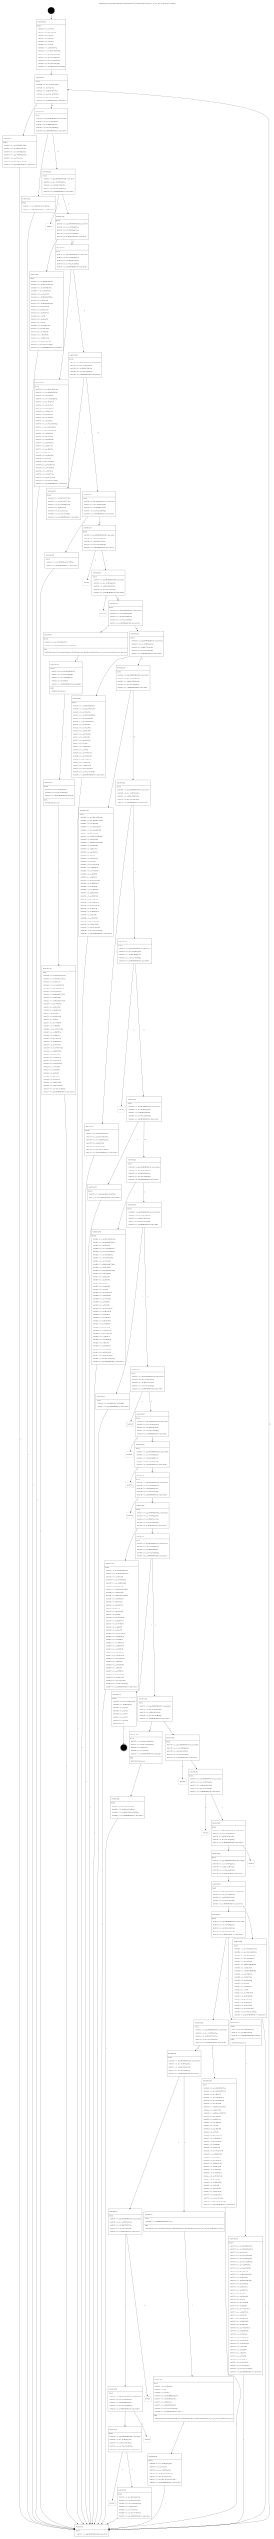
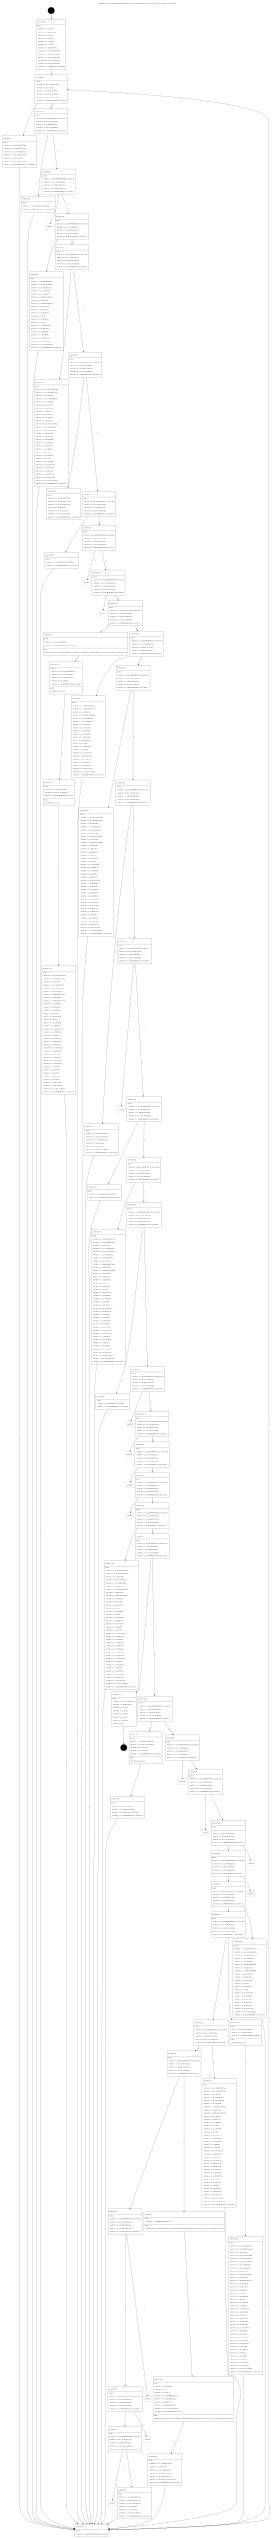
none -> (251, 1894)
